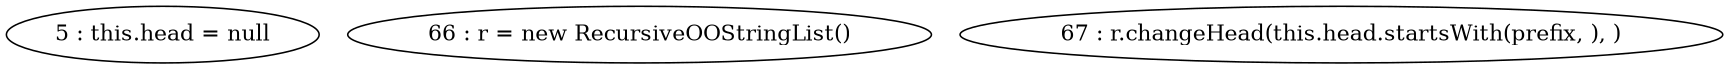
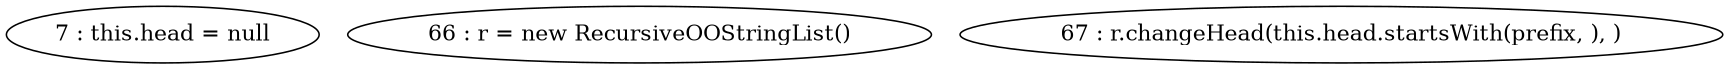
(163, 35) -> (163, 35)
